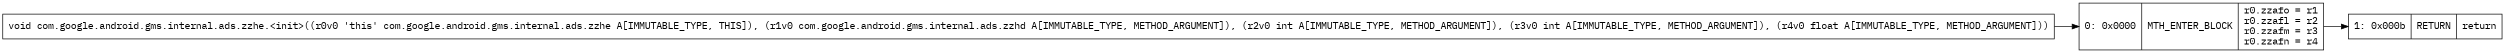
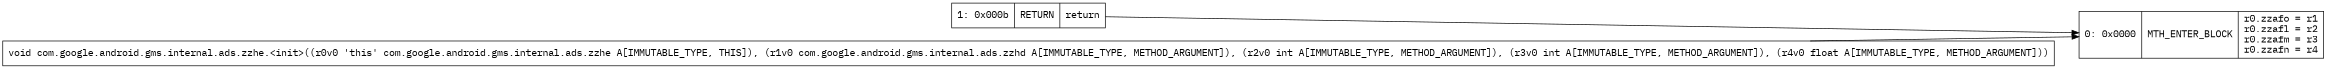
(2332, 27) -> (1589, 25)
